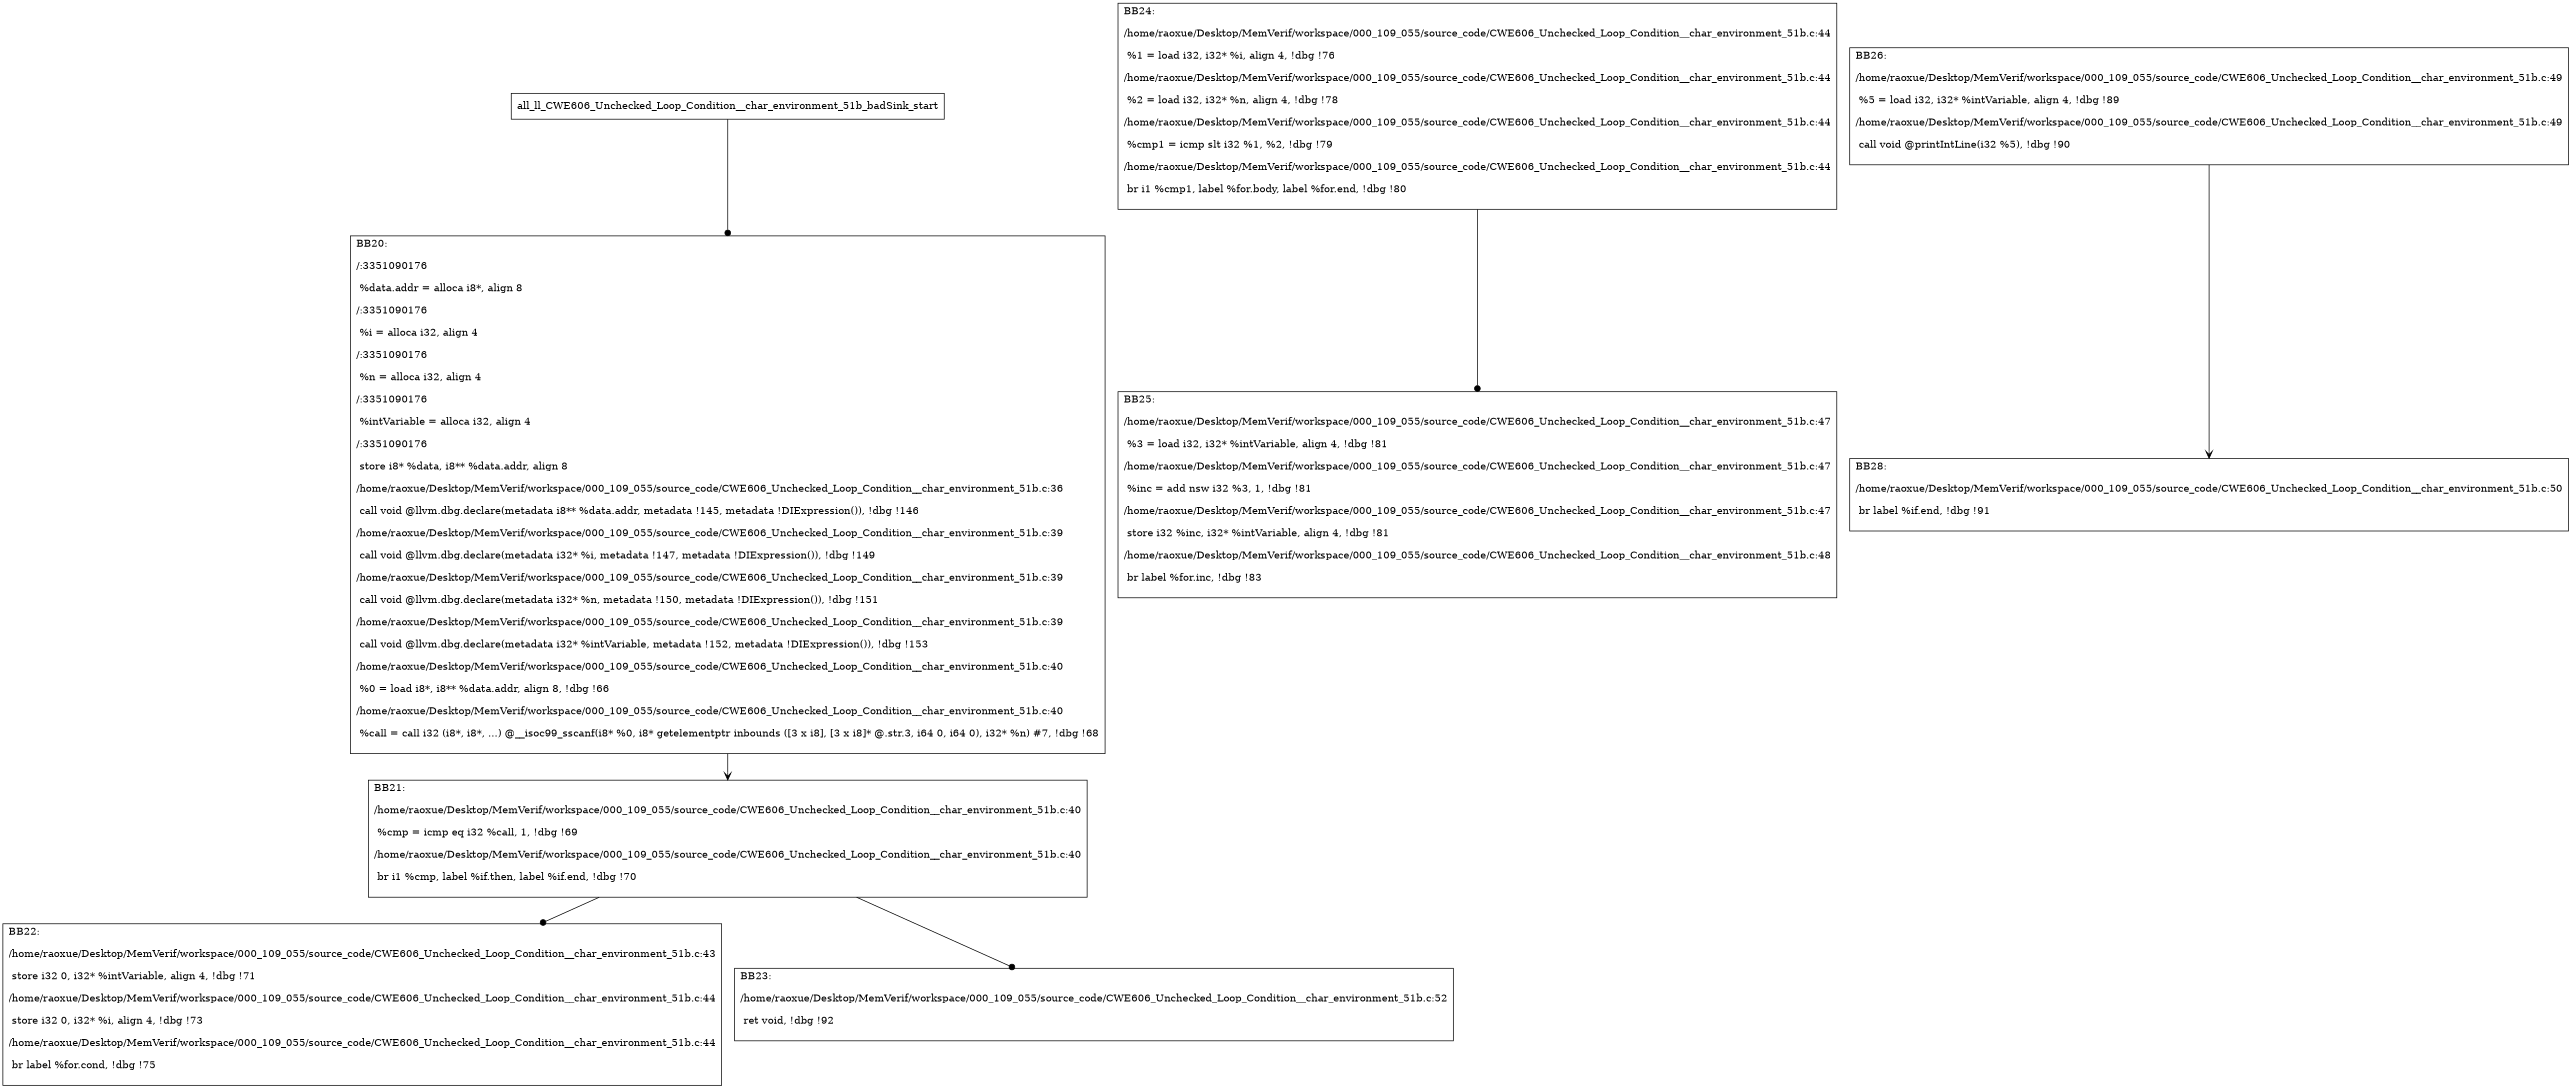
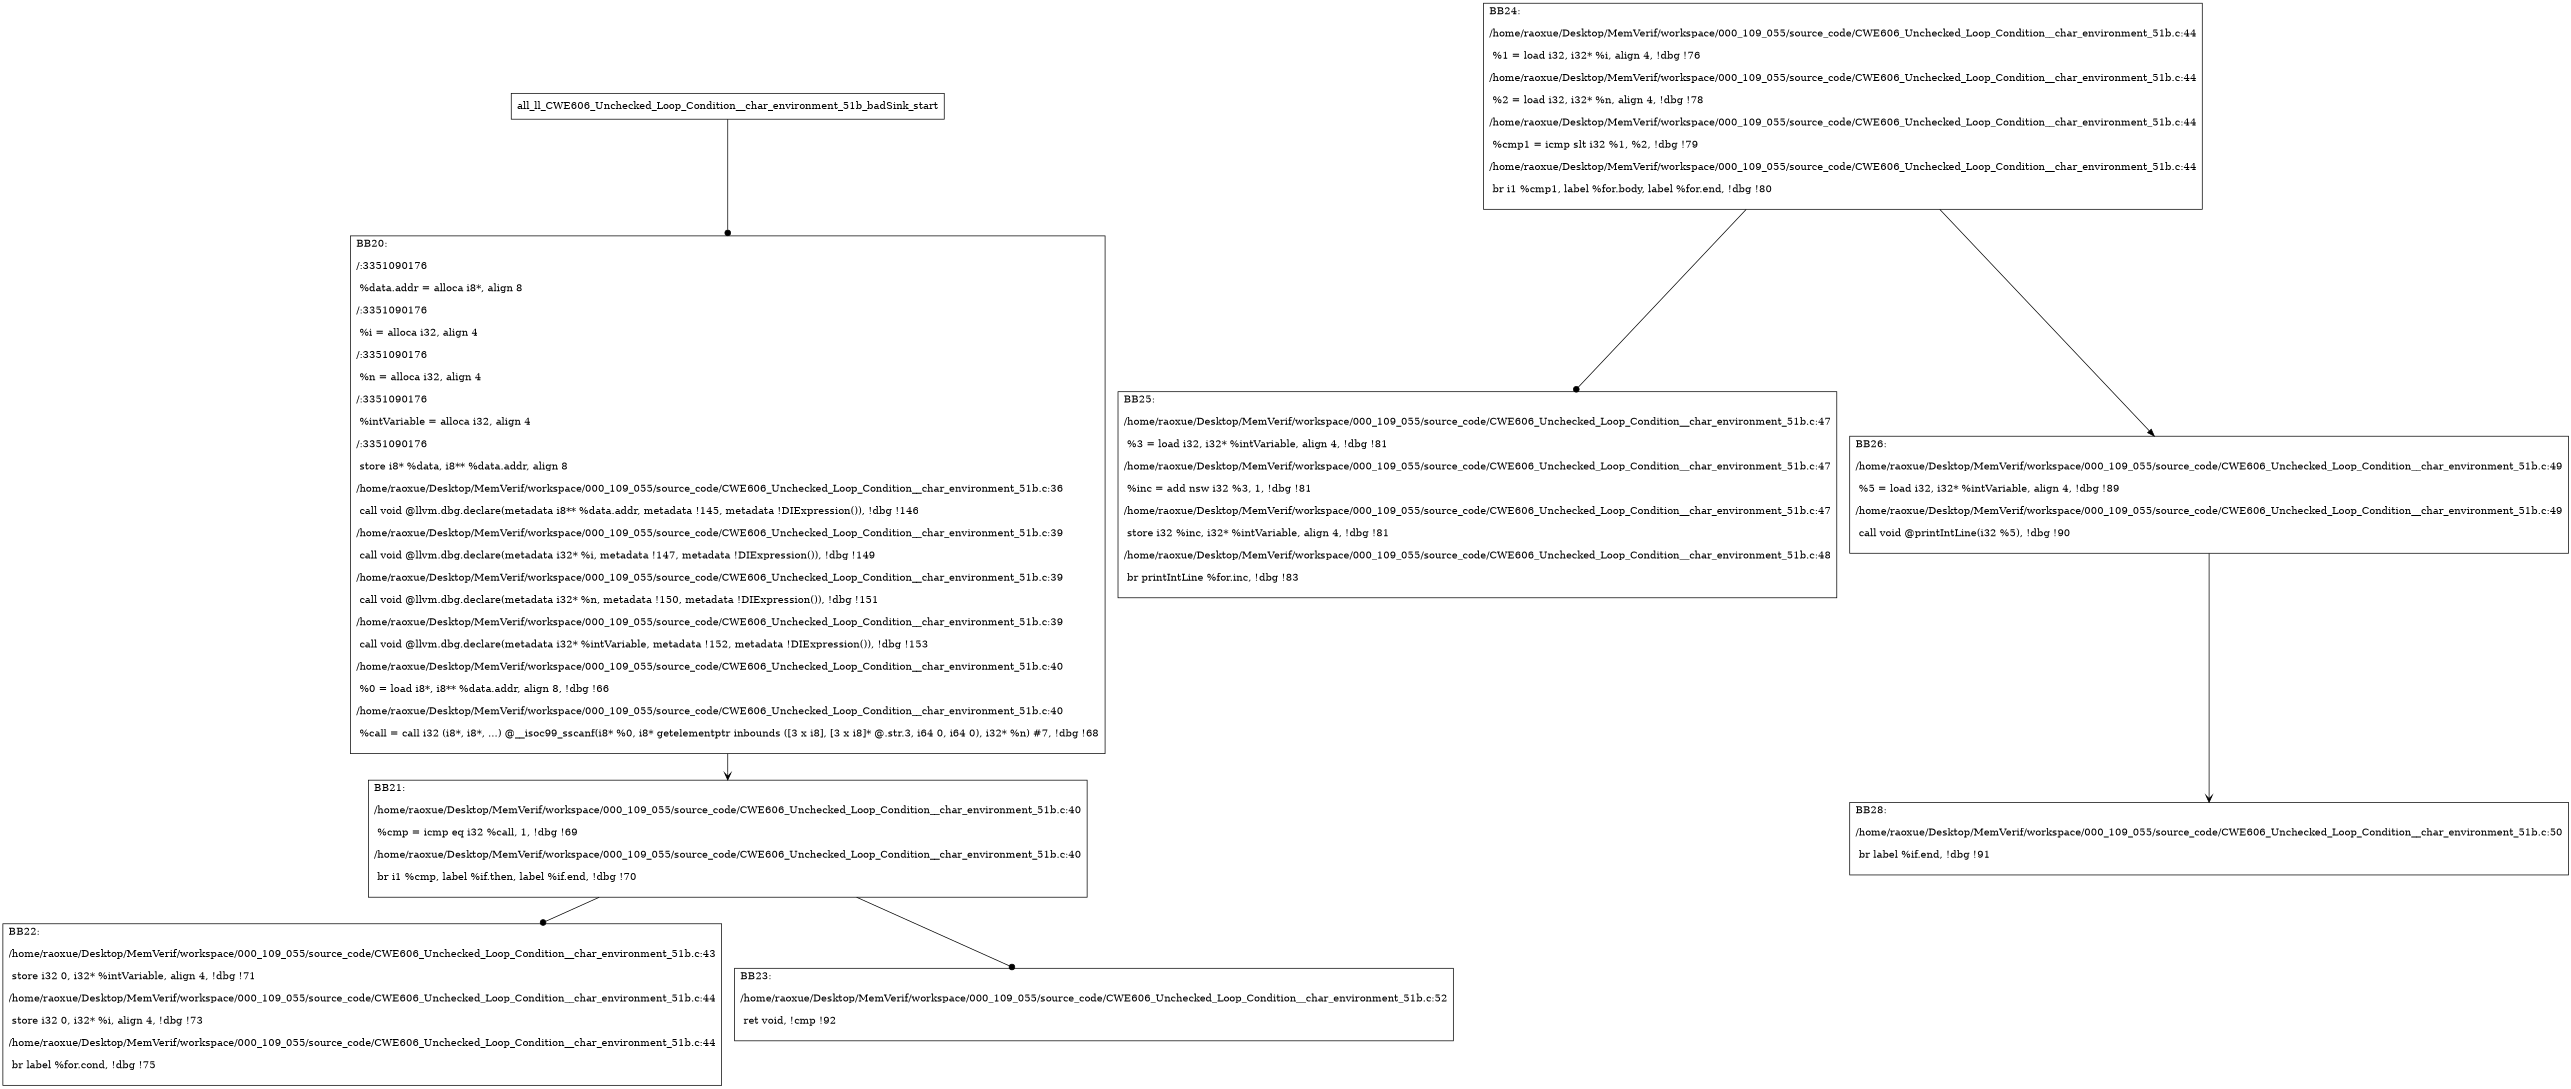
none -> (2045, 320)
(1193, 578) -> (1211, 578)
(787, 1021) -> (788, 1021)
